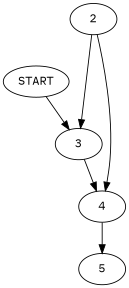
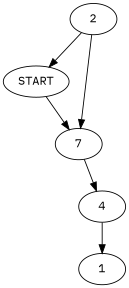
(109, 108) -> (68, 47)
(79, 144) -> (79, 144)
(102, 269) -> (102, 269)
